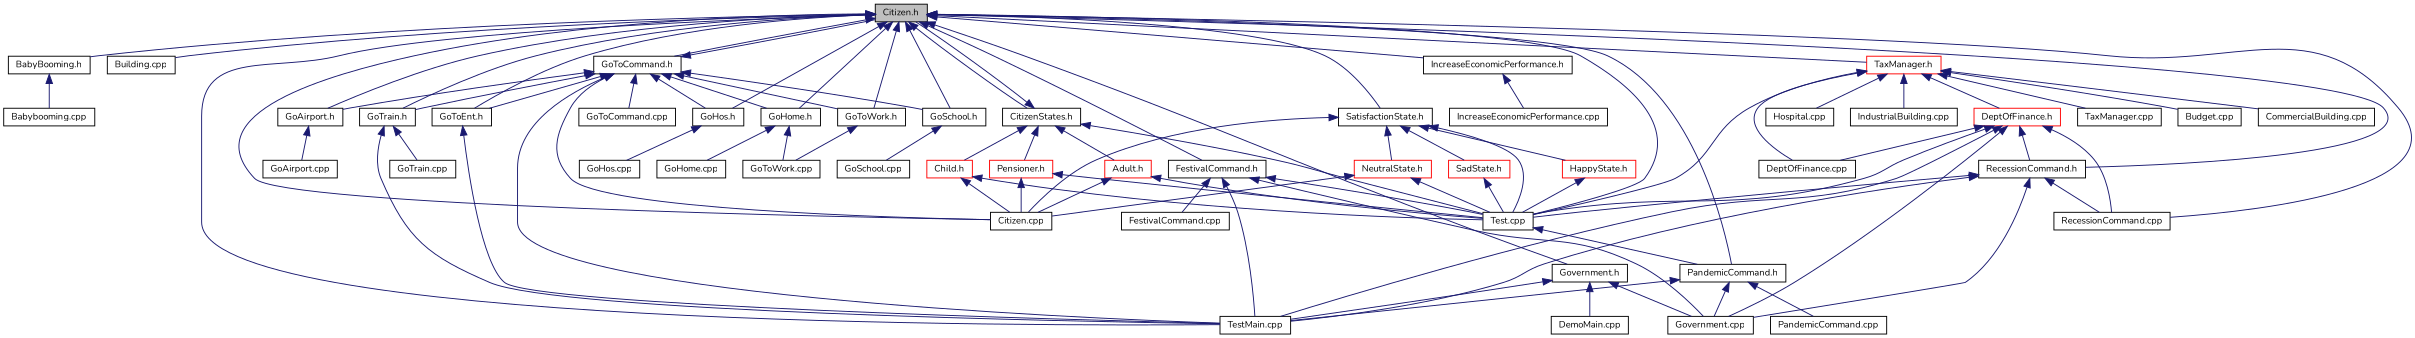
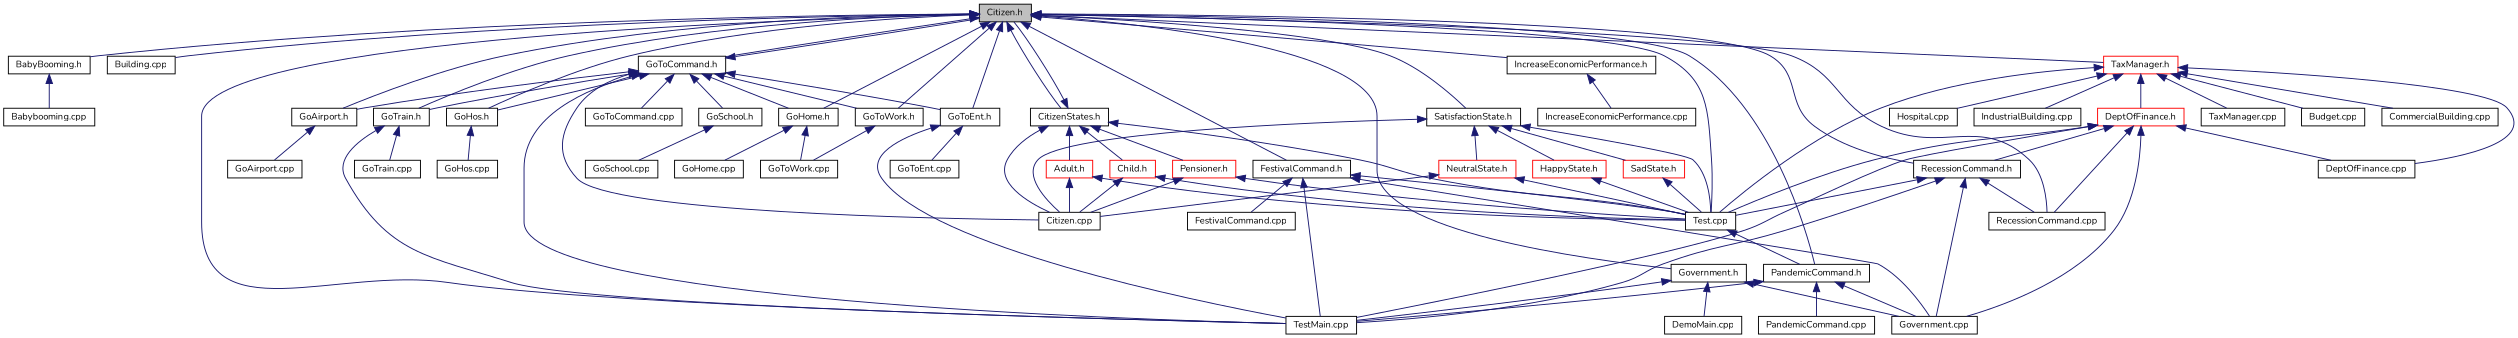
(930, 69) -> none
none -> (925, 169)
(275, 184) -> (1005, 174)
